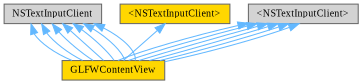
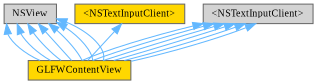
(53, 14) -> (30, 14)
